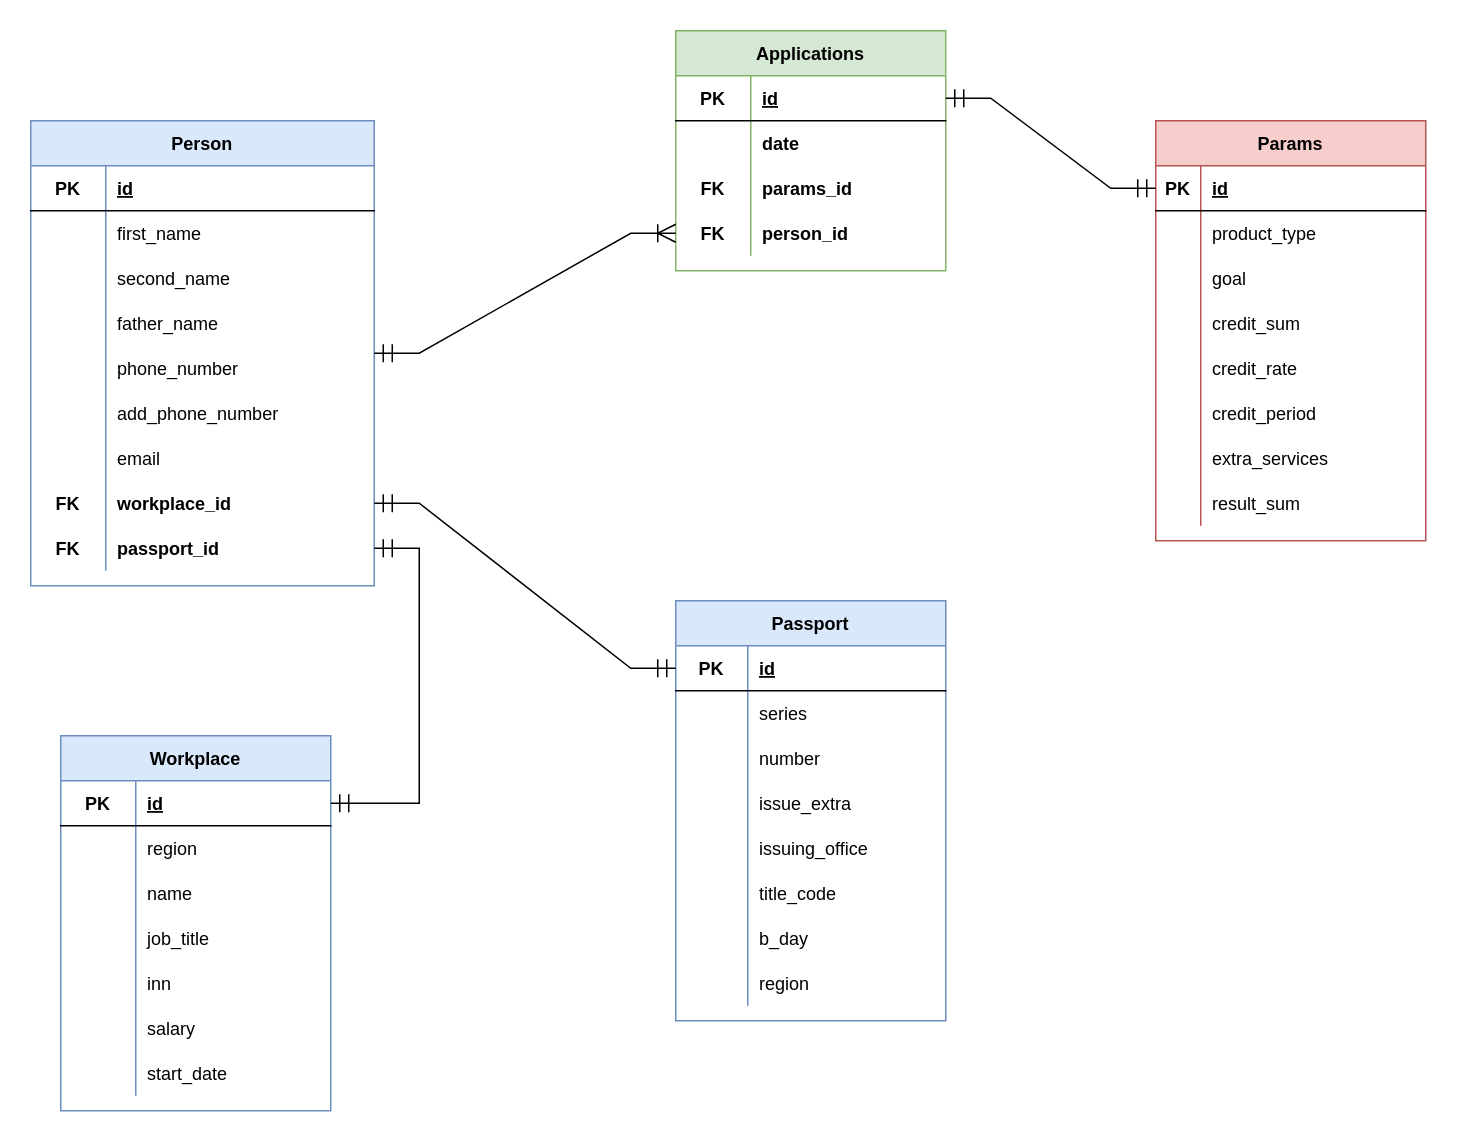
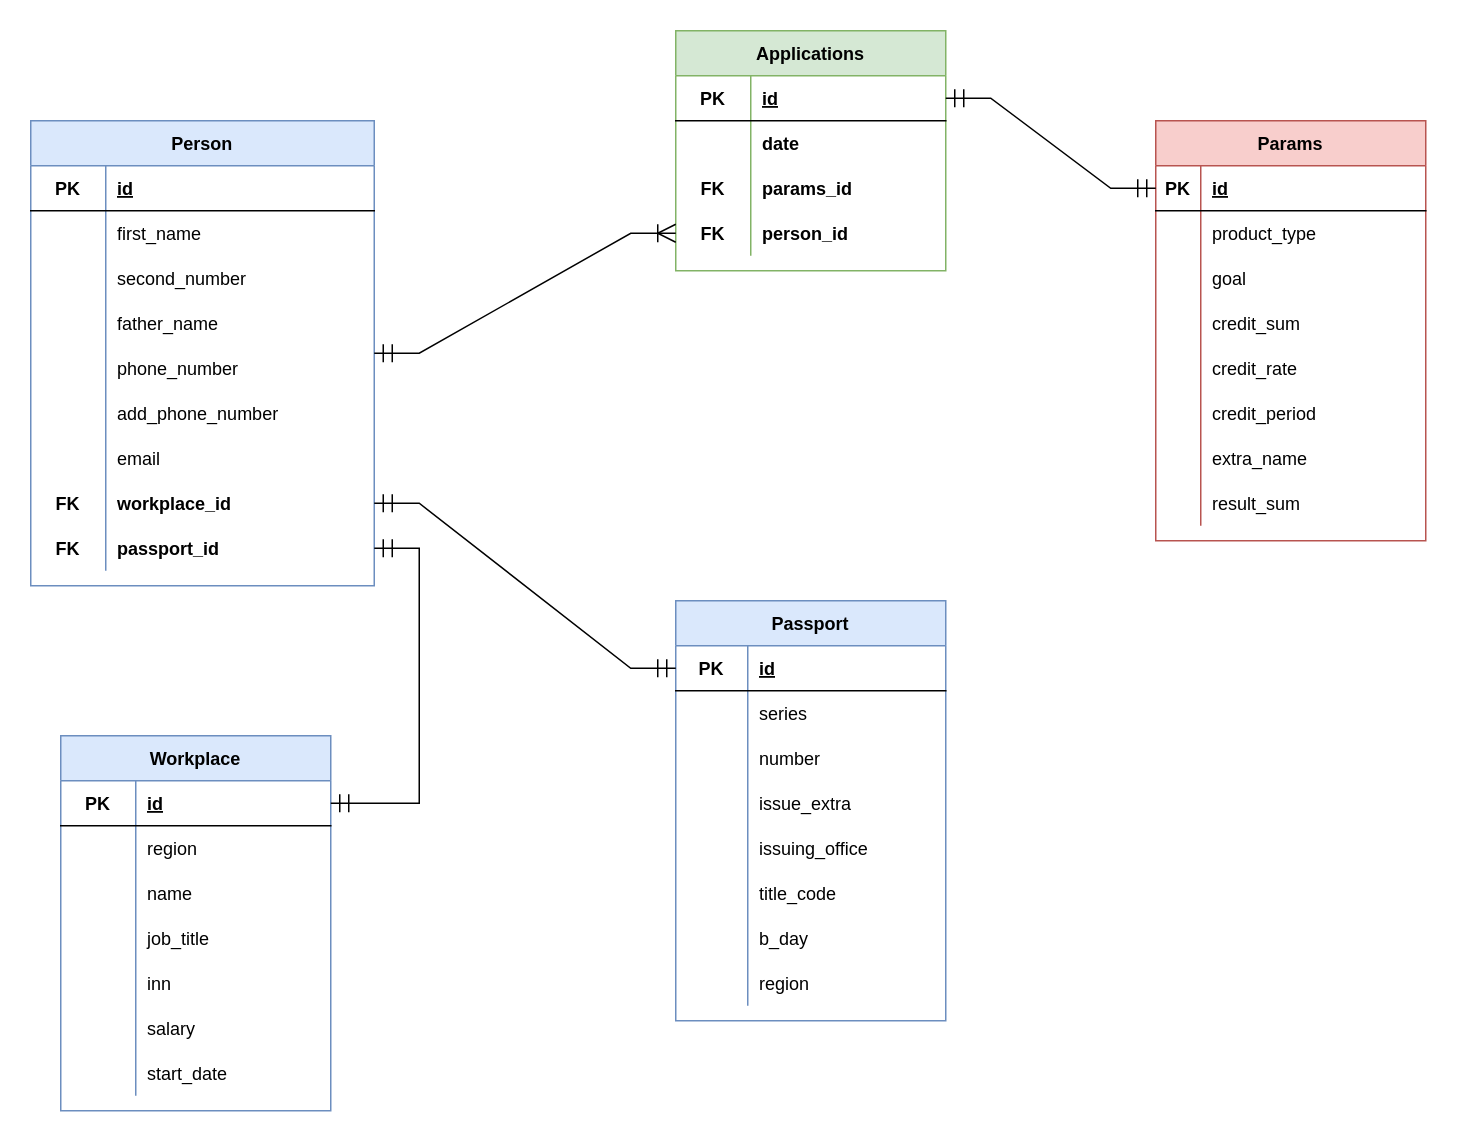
(172, 279) -> (183, 279)
(1280, 459) -> (1262, 459)
